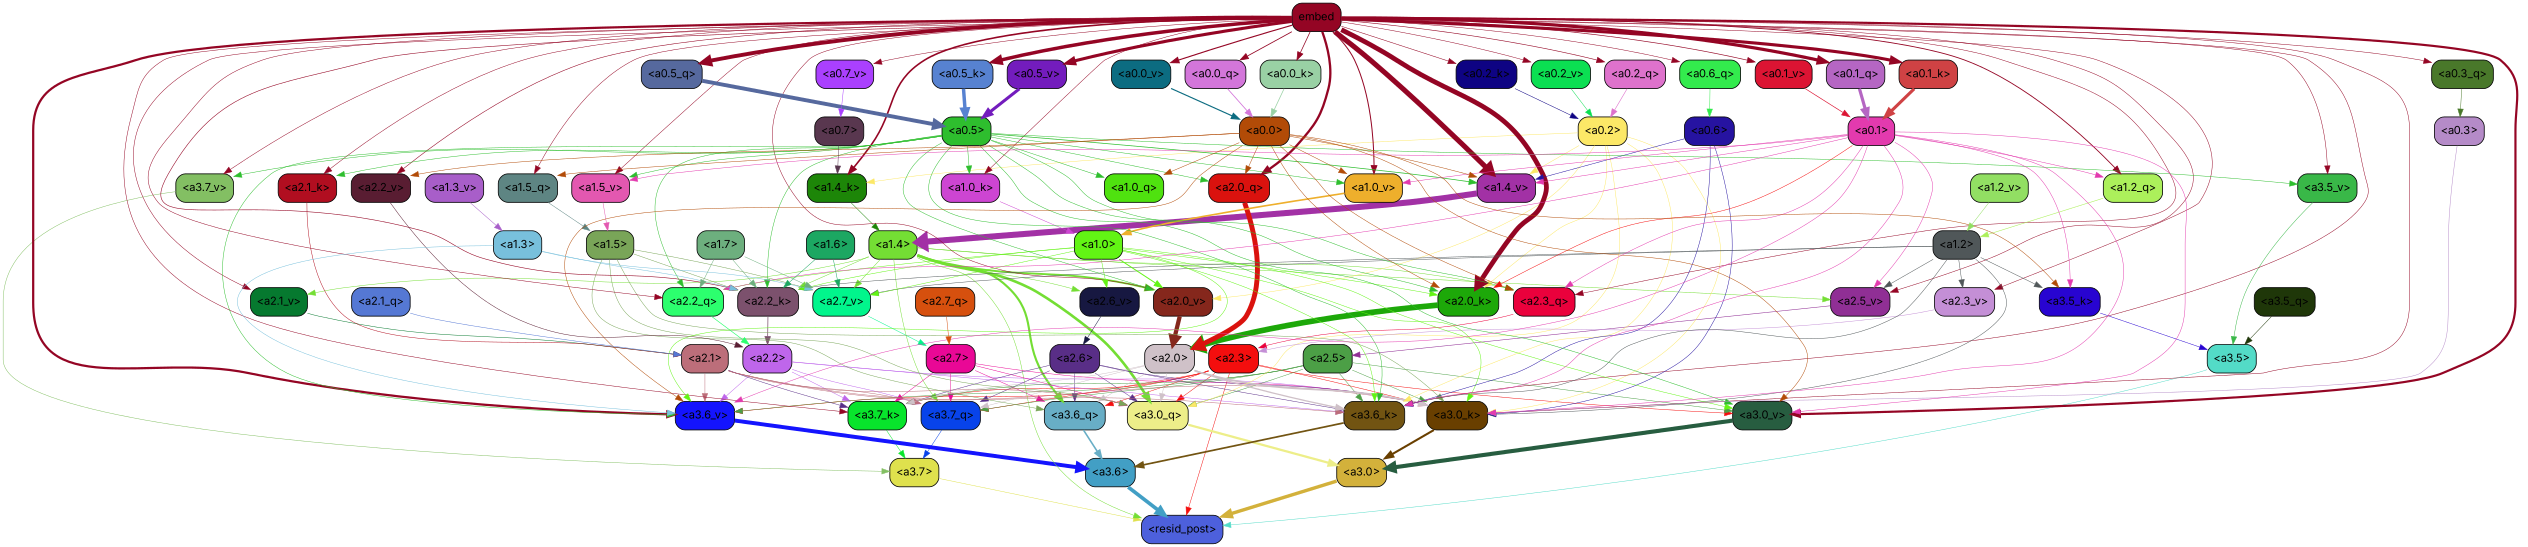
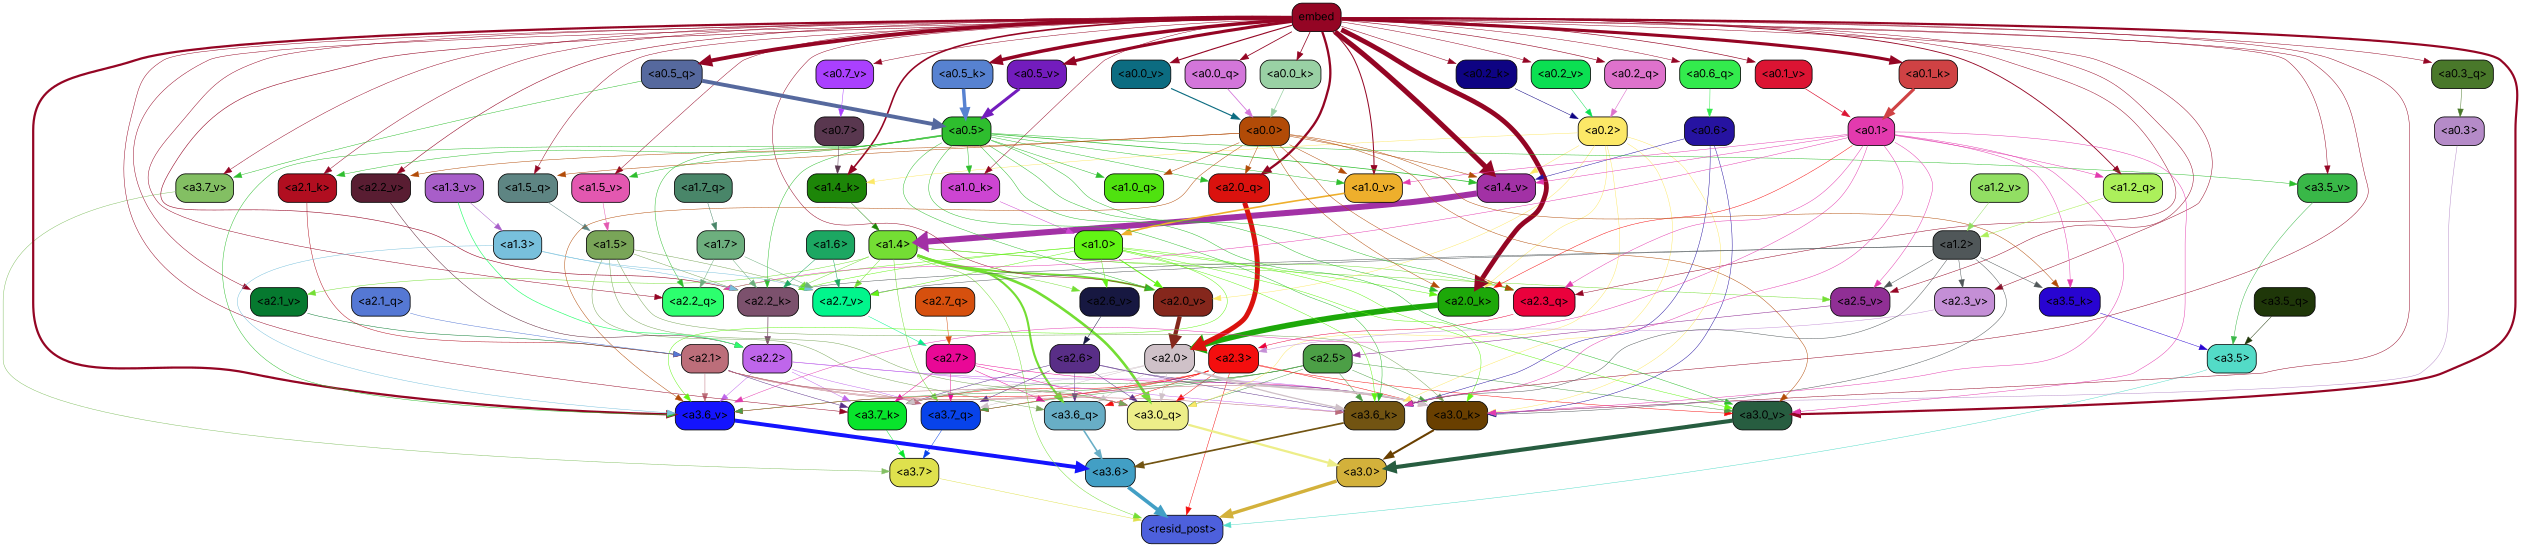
(1856, 74) -> none
(591, 151) -> (441, 124)
(1333, 154) -> none
none -> (703, 188)
(722, 324) -> (571, 317)
